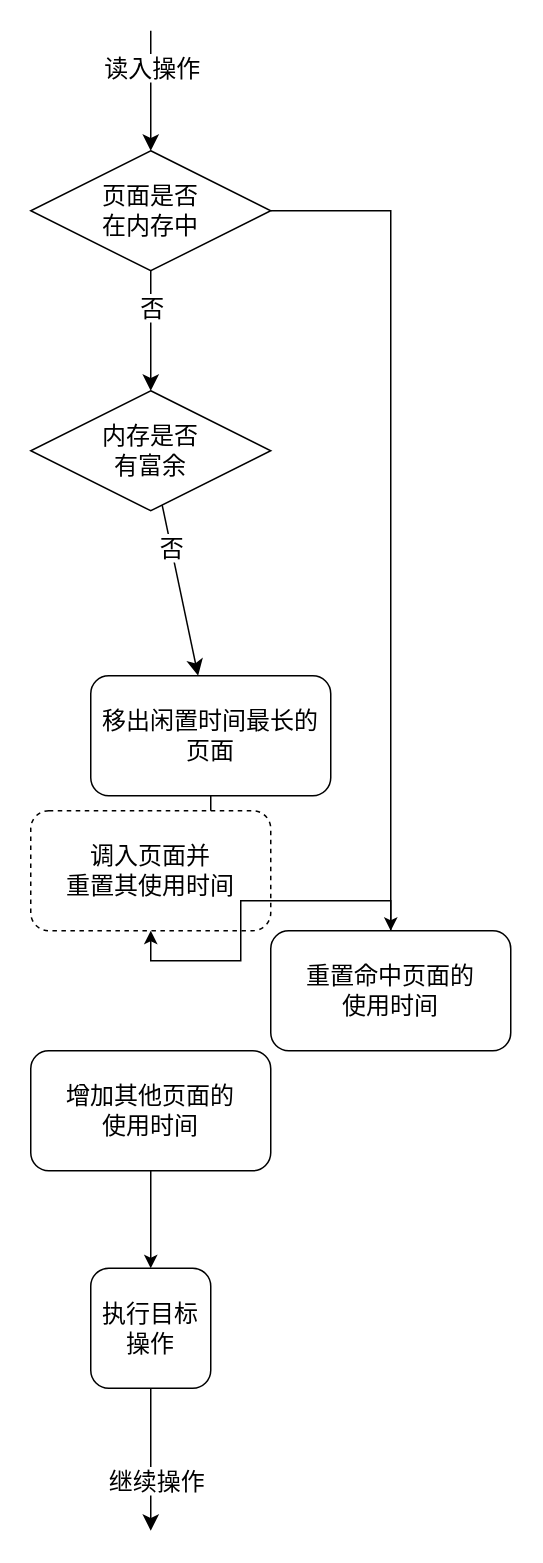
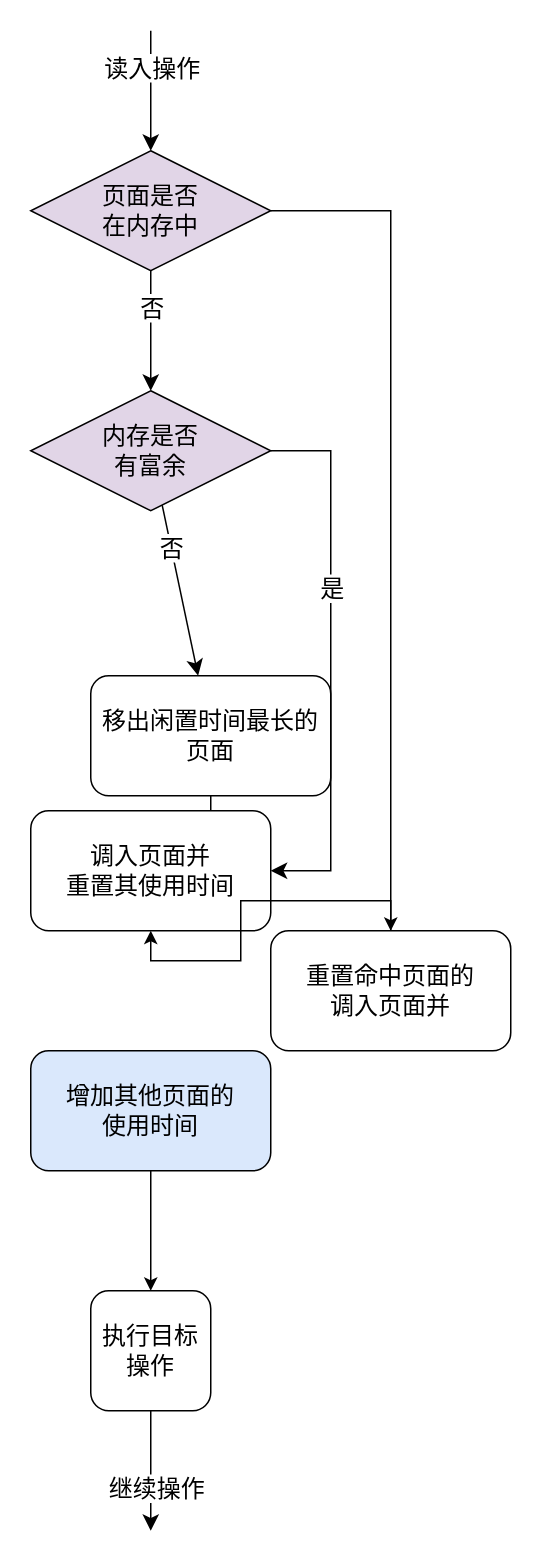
(151, 211) -> (151, 211)
(151, 451) -> (151, 451)
none -> (331, 540)
(151, 871) -> (151, 871)
(391, 991) -> (391, 991)
(151, 1111) -> (151, 1111)
(151, 1328) -> (151, 1351)
